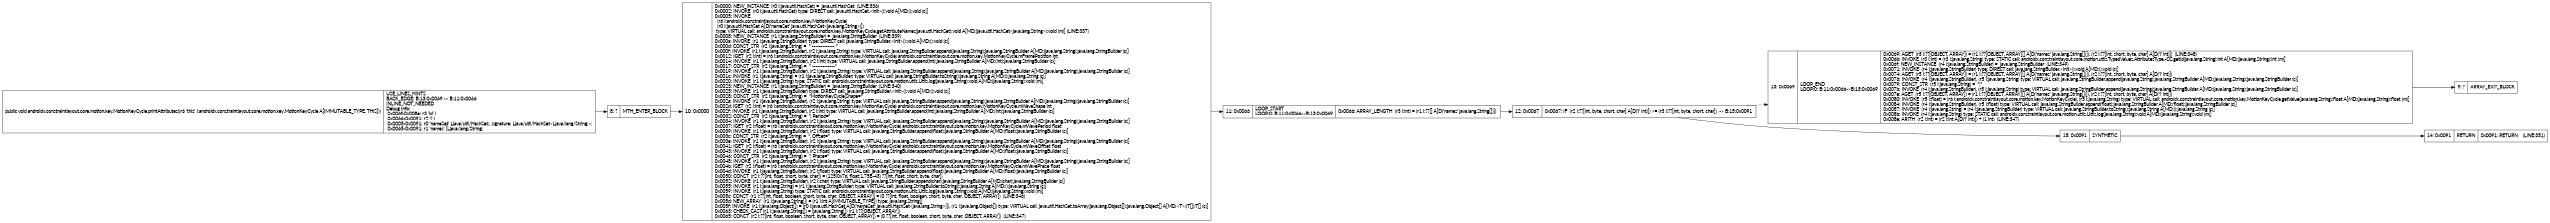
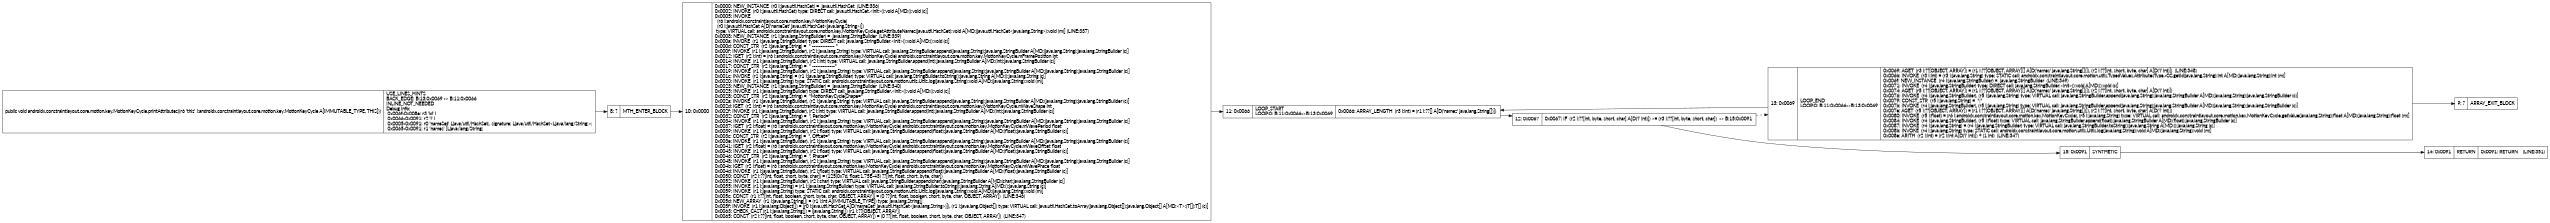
none -> (1636, 109)
